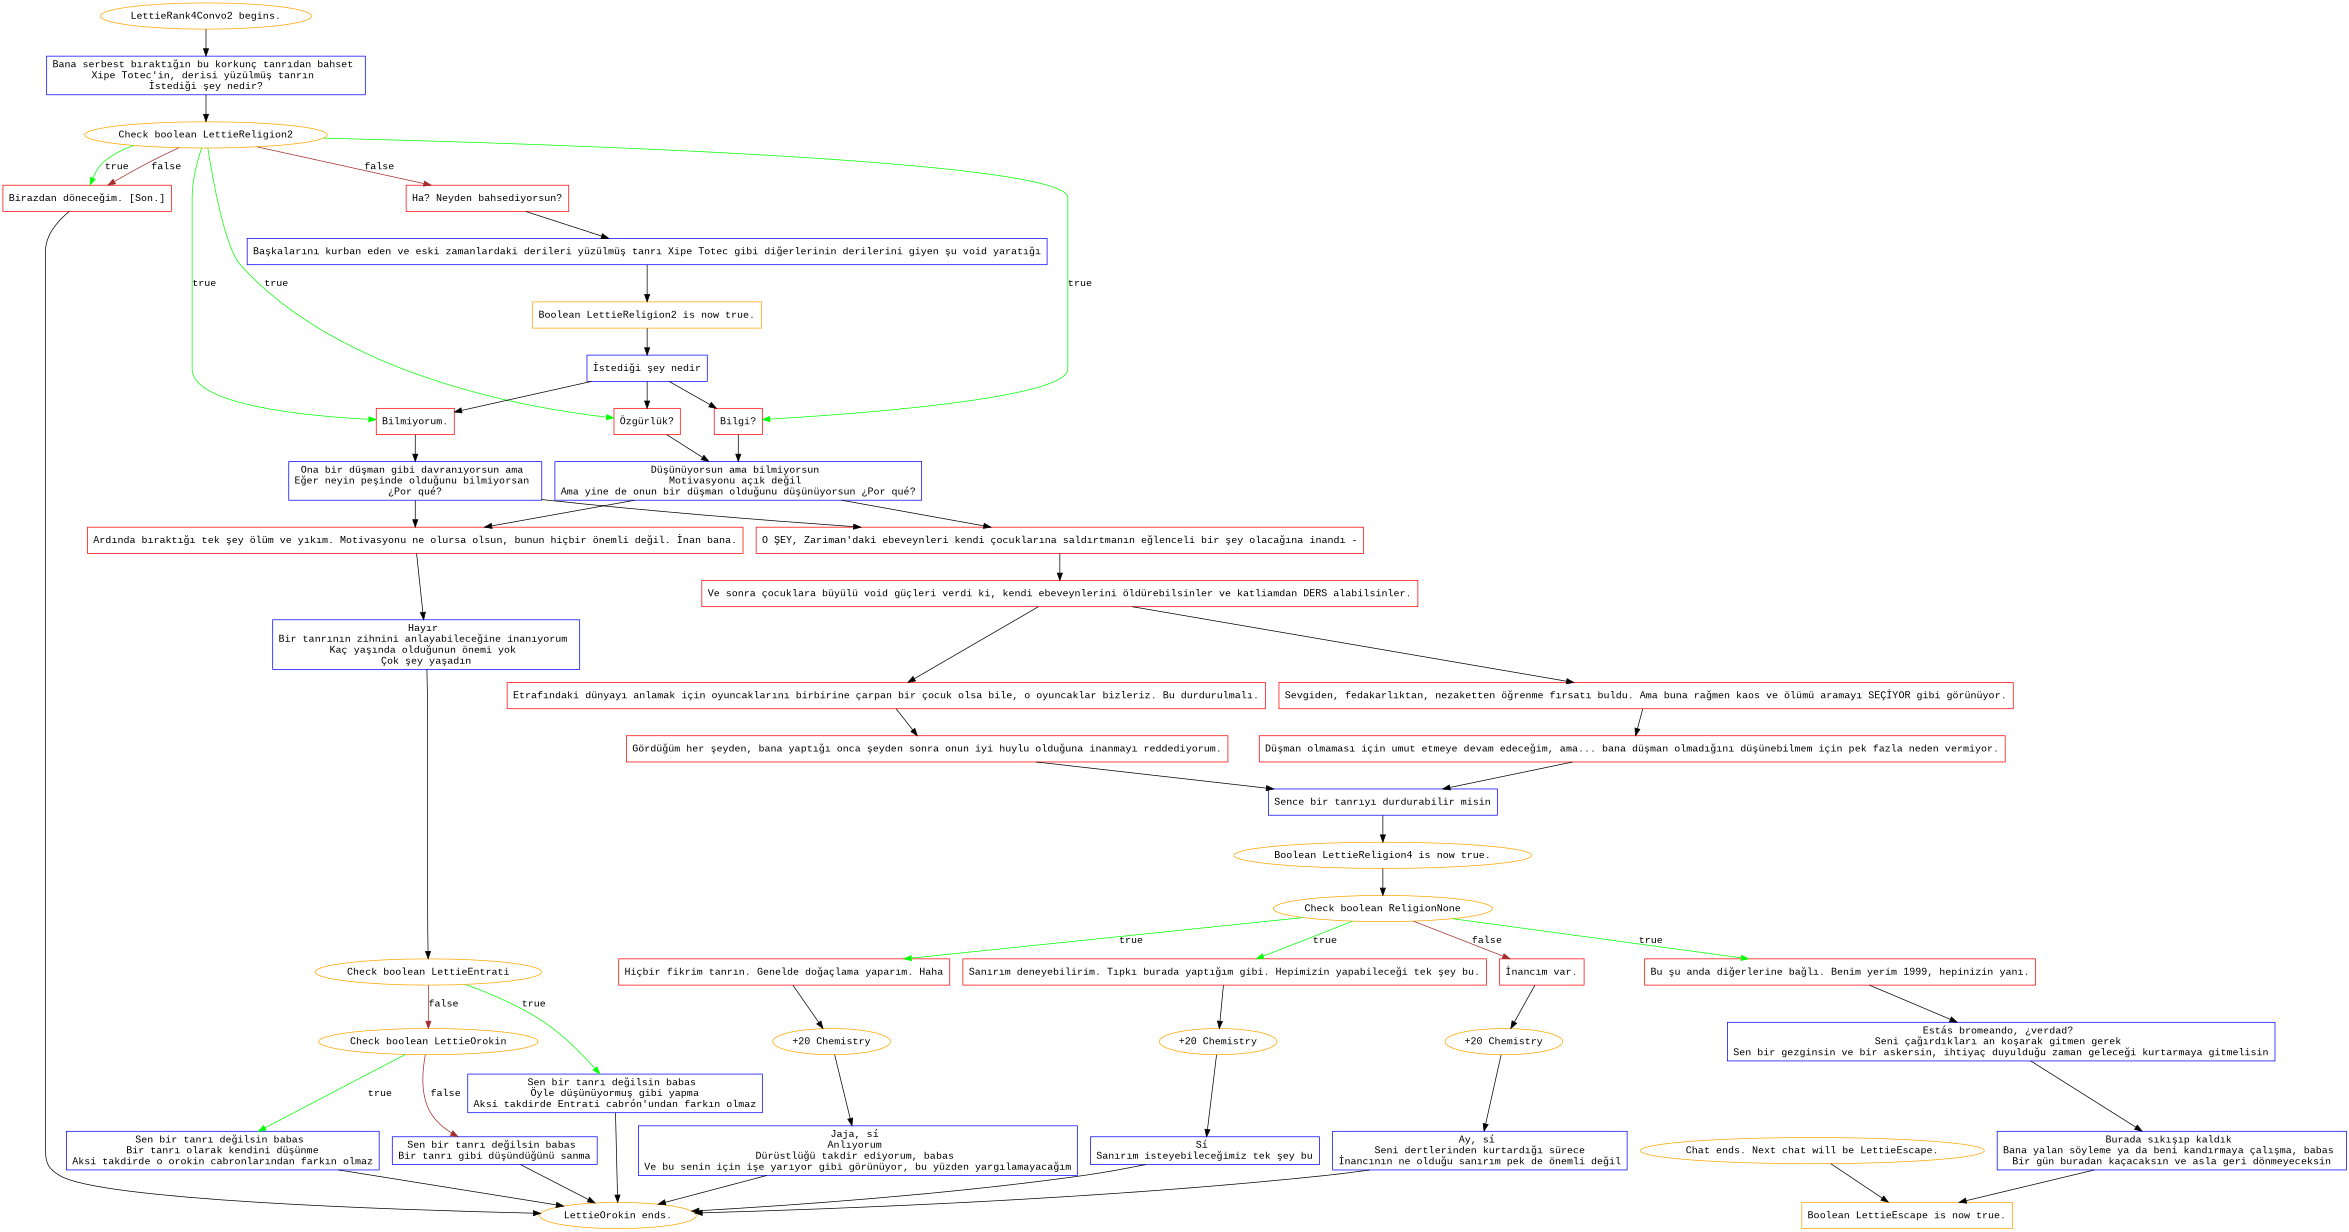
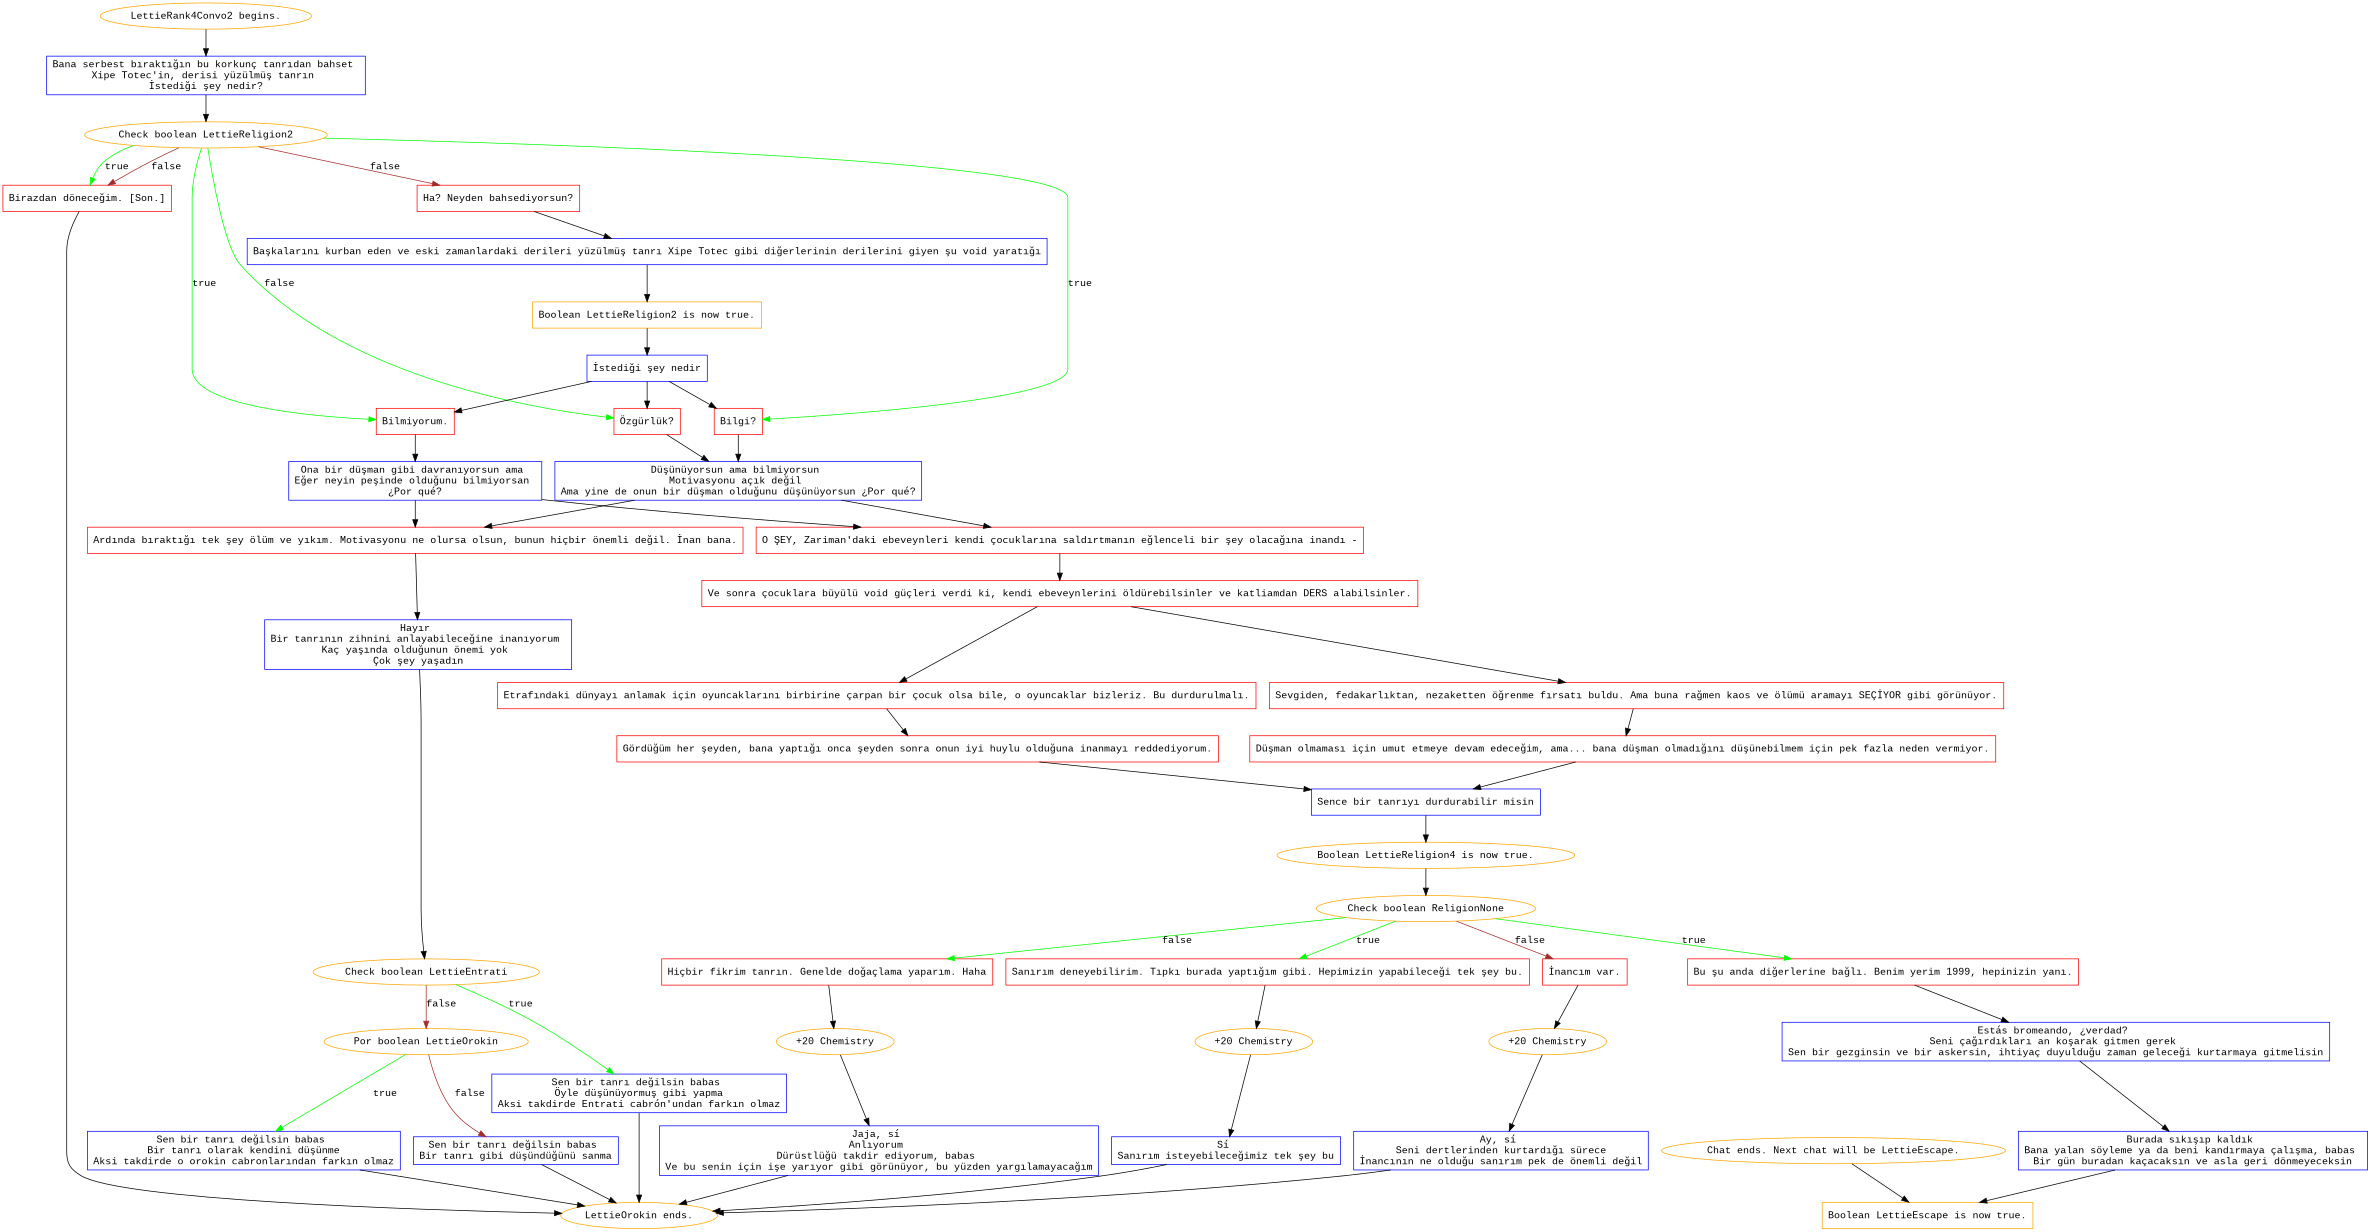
(277, 283) -> (280, 283)
(1131, 940) -> (1177, 940)
(428, 1042) -> (426, 1042)
